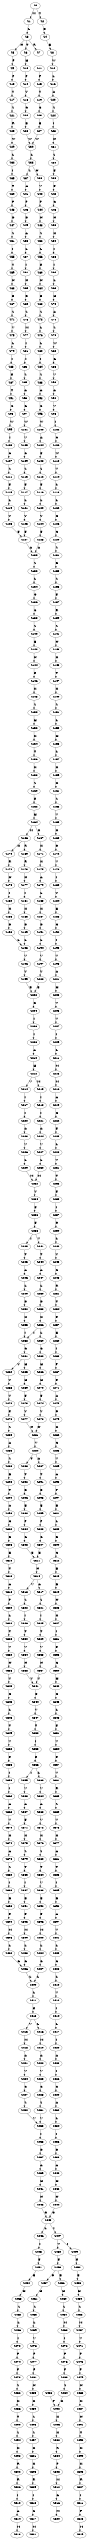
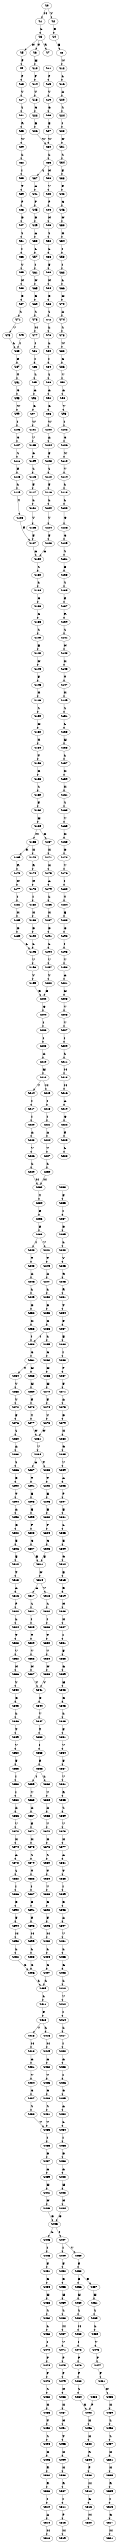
(12, 343) -> (12, 343)
(56, 1168) -> none
